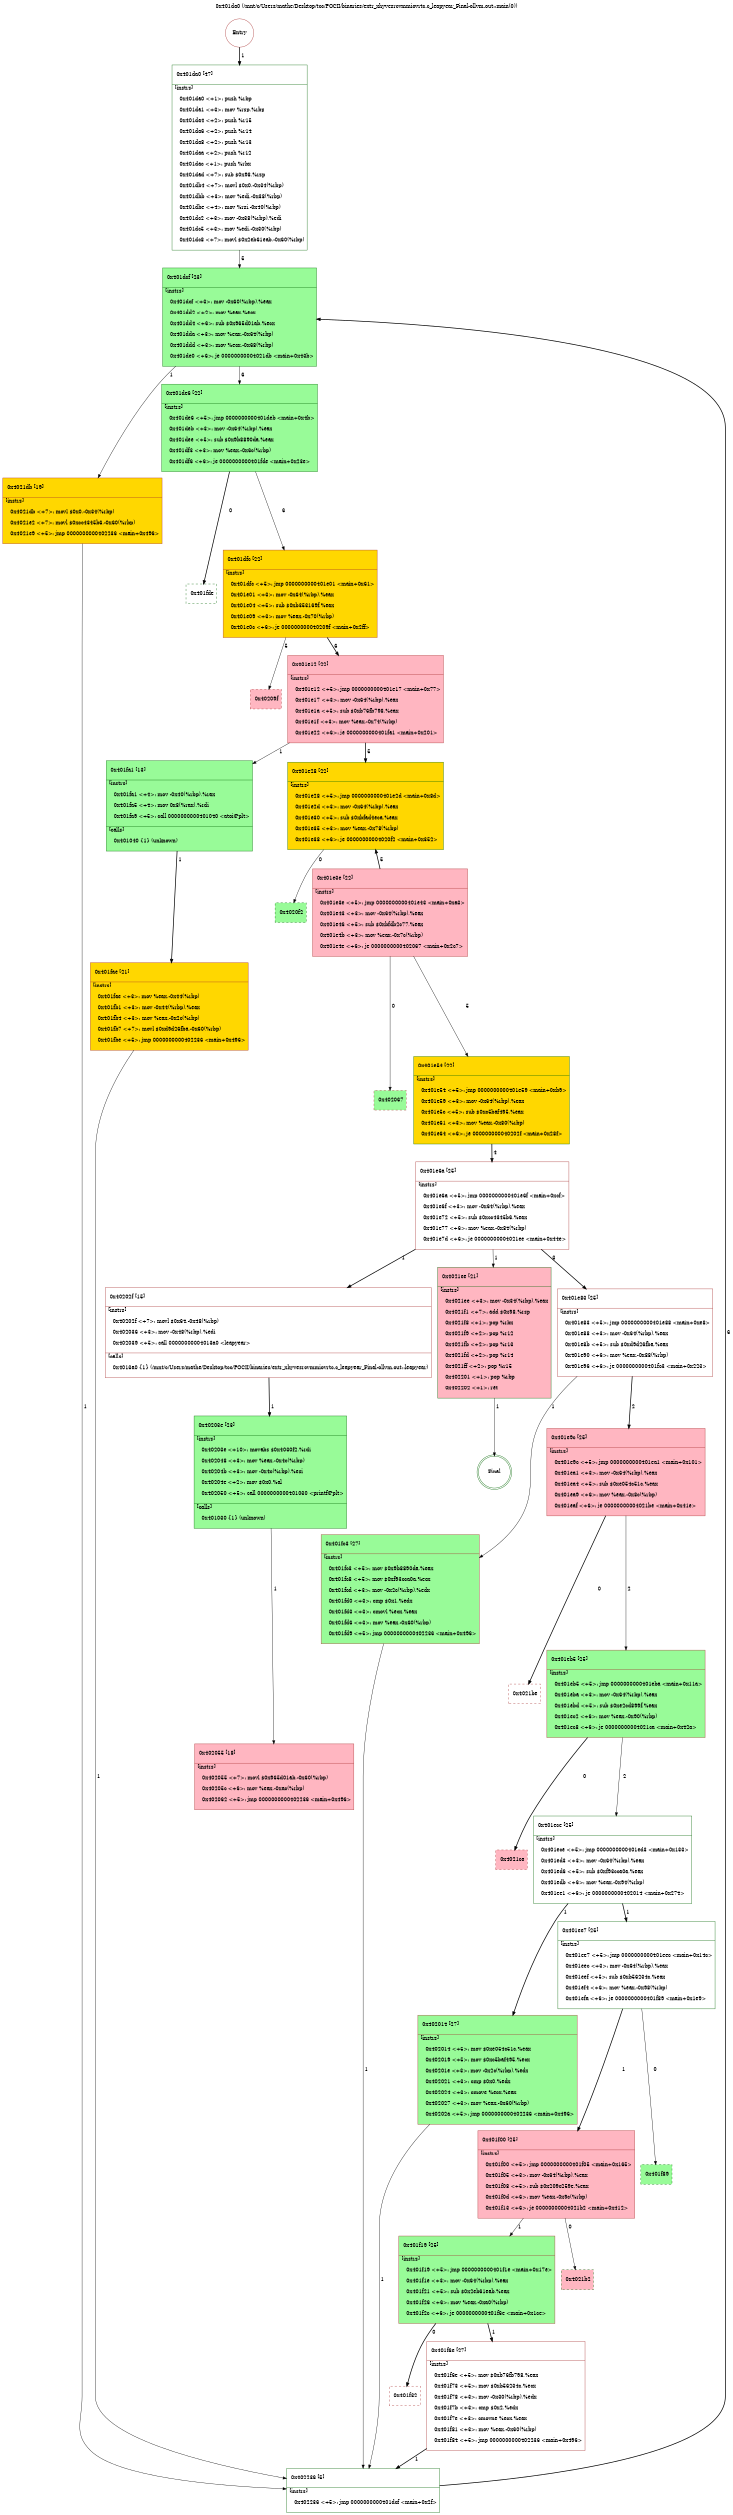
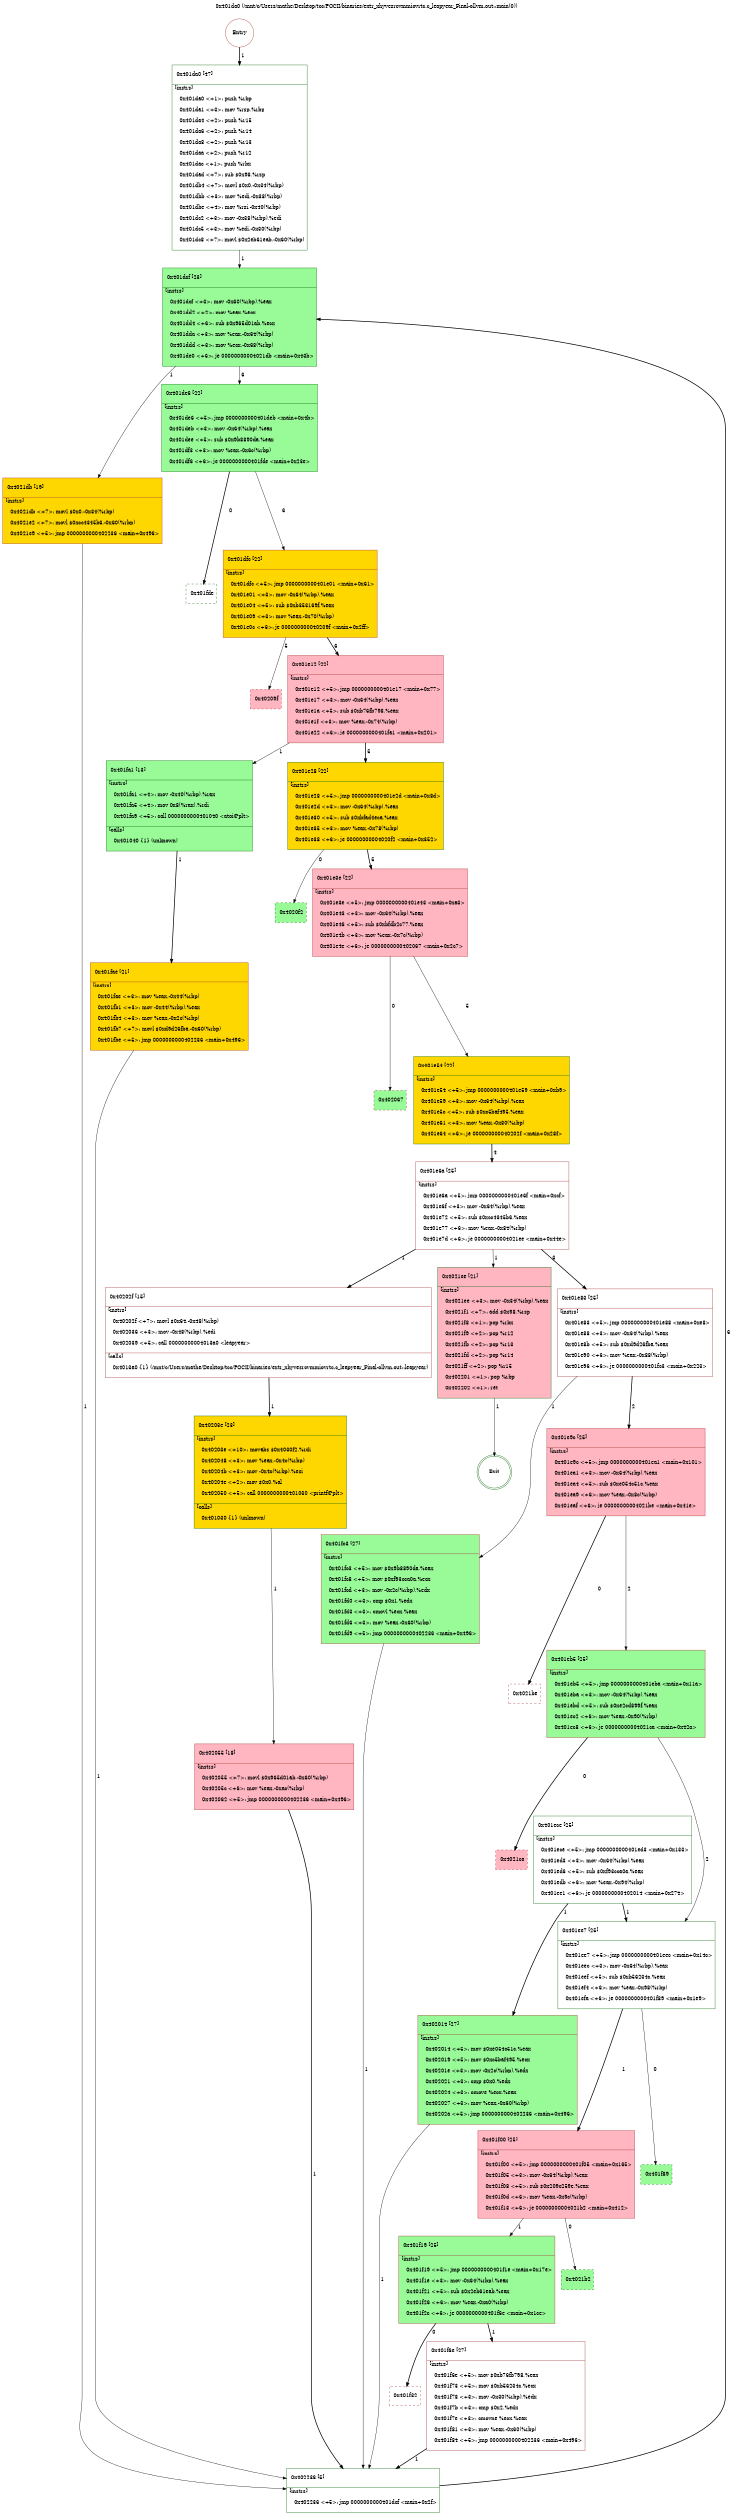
(242, 259) -> (242, 259)
(378, 861) -> (369, 858)
(270, 1472) -> (270, 1472)
(494, 1472) -> (494, 1472)
(619, 1775) -> (697, 1826)
none -> (311, 2140)
(577, 2280) -> (577, 2280)
